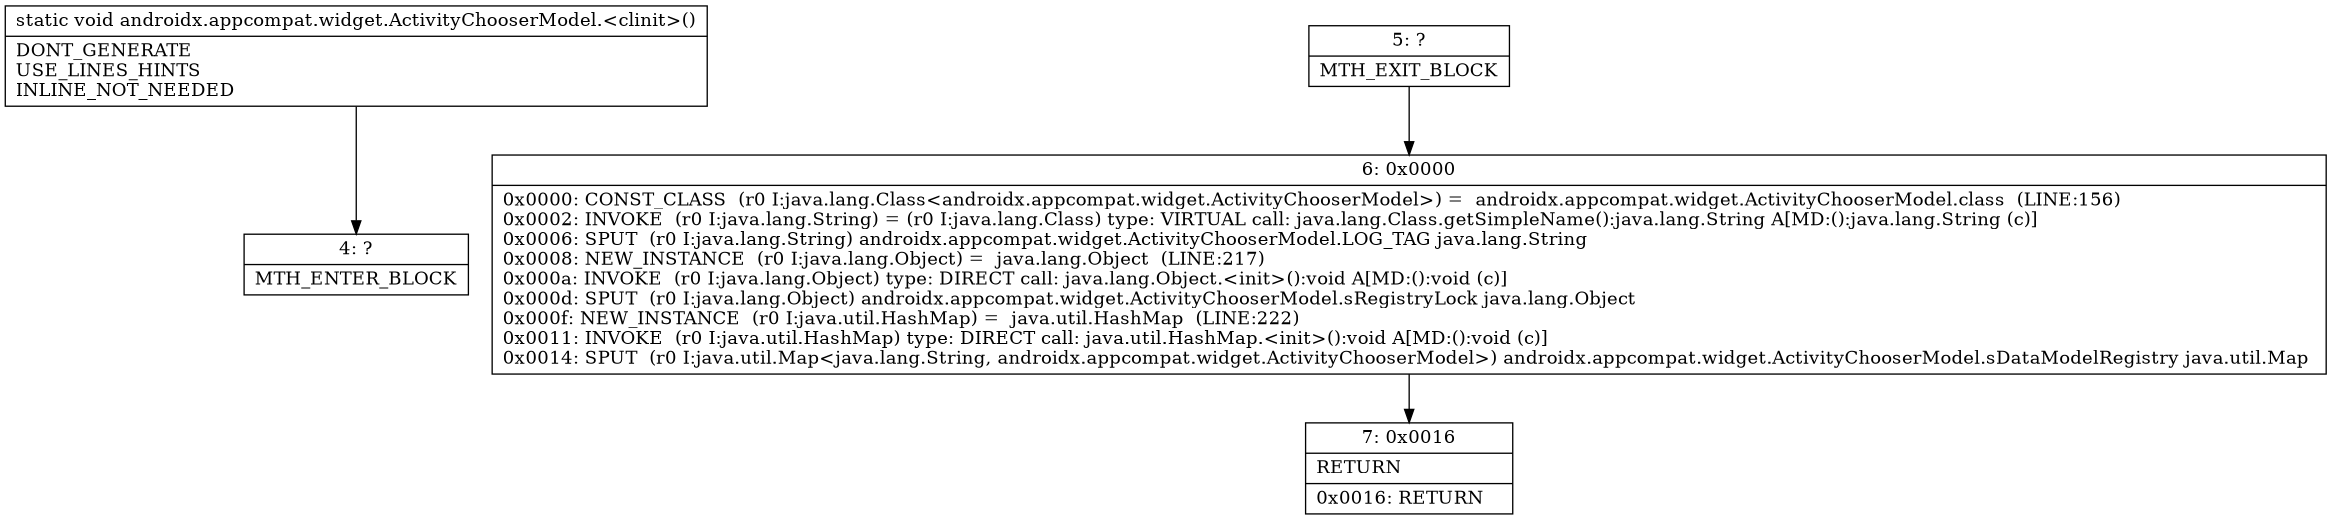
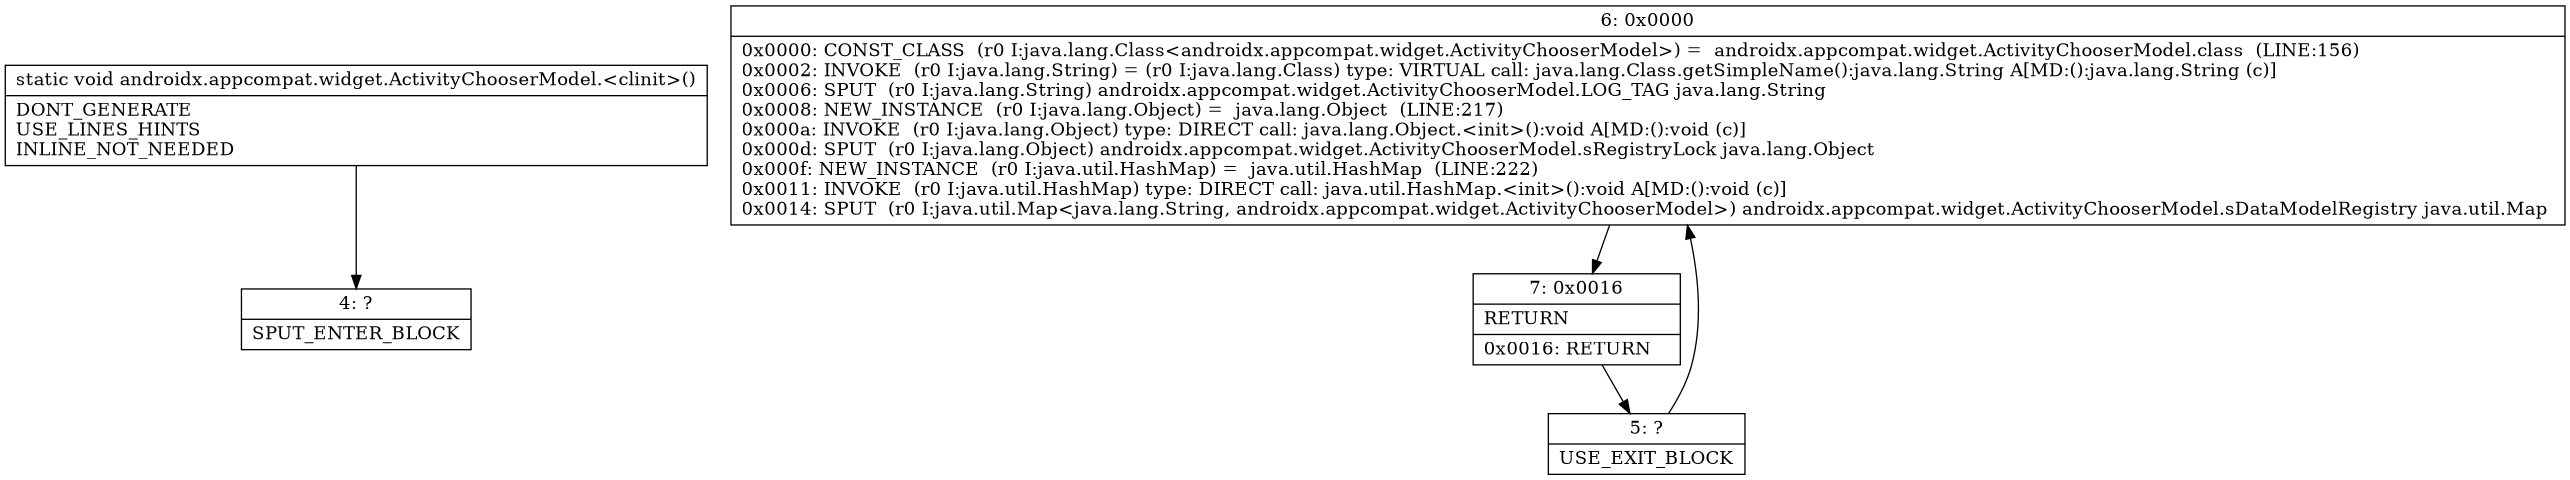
(1409, 71) -> (1647, 459)
(356, 279) -> (356, 334)
none -> (1613, 383)
